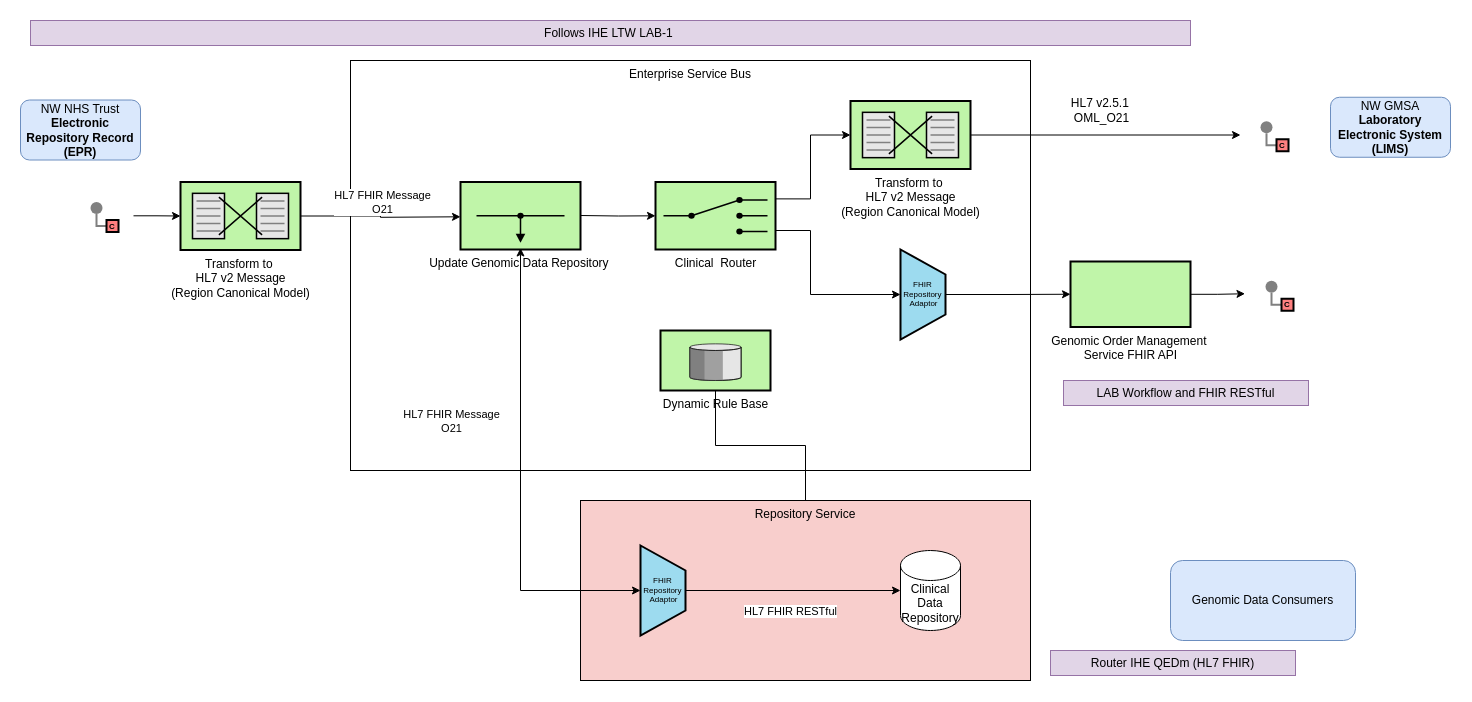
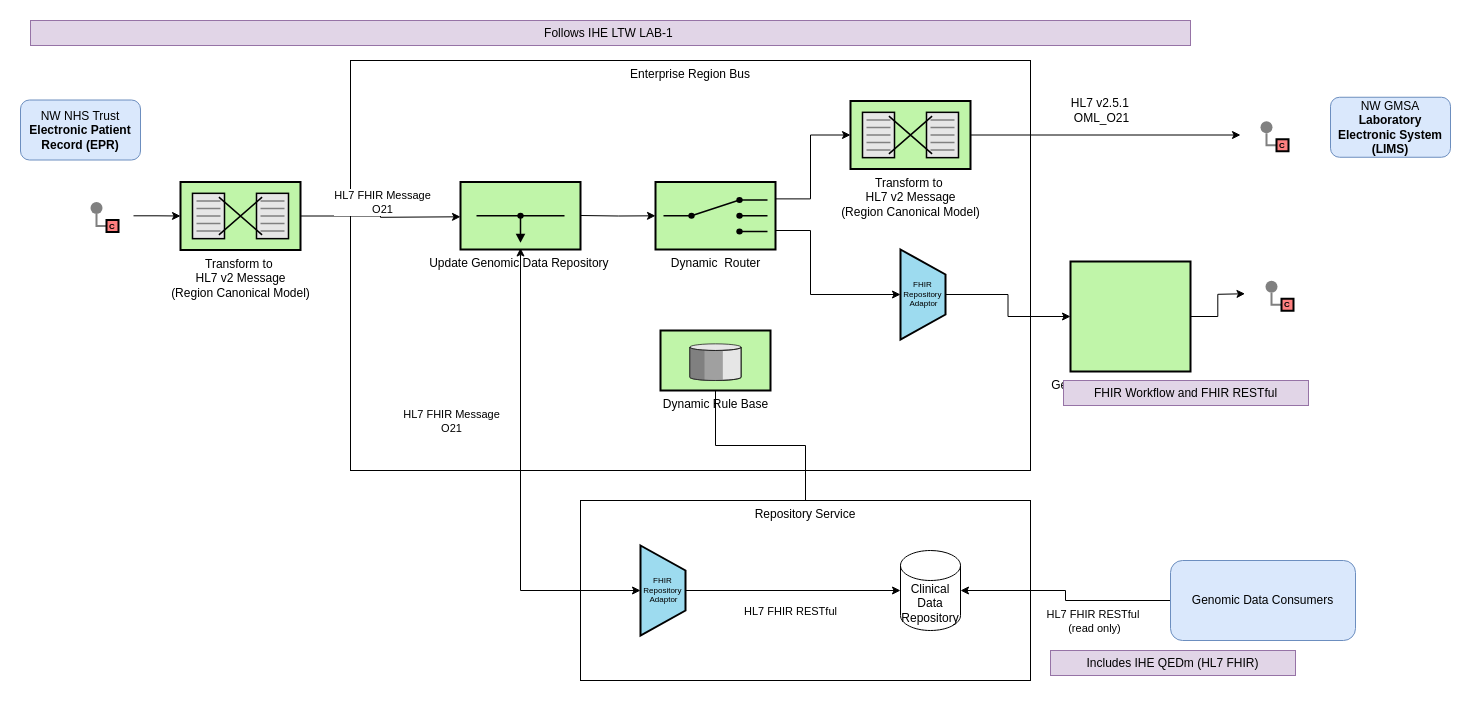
(691, 75) -> (691, 75)
(81, 131) -> (81, 131)
(716, 261) -> (716, 261)
(1131, 294) -> (1131, 317)
(1186, 394) -> (1186, 394)
(806, 591) -> (806, 591)
none -> (1066, 600)
(1173, 664) -> (1173, 664)
